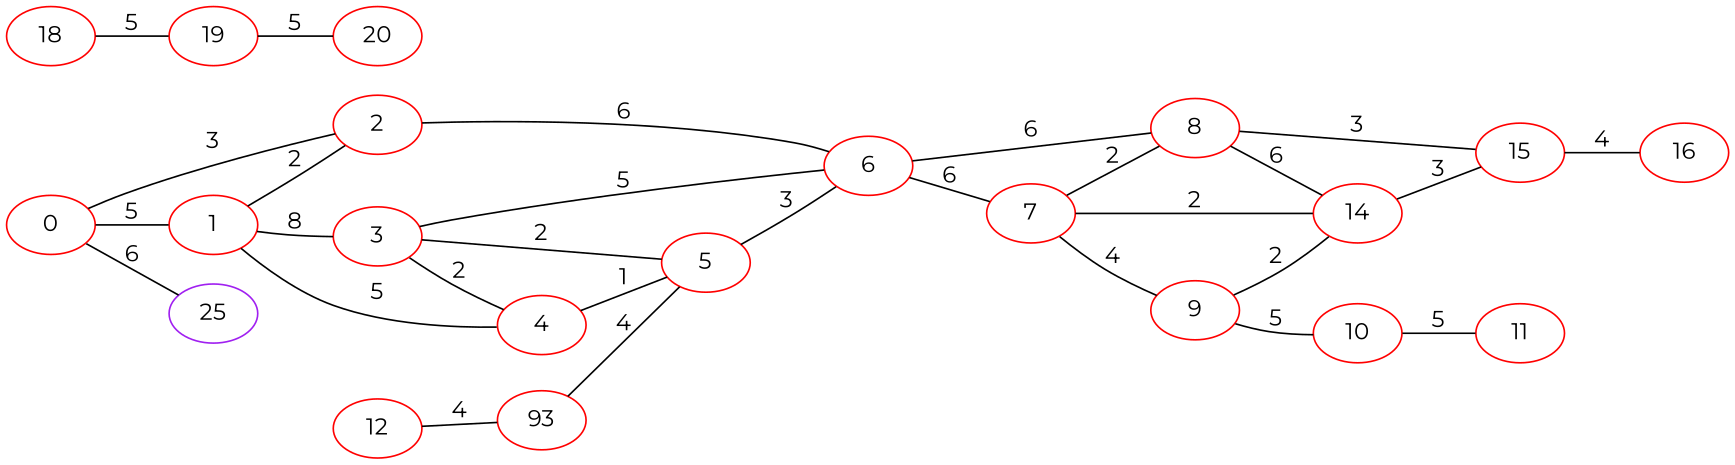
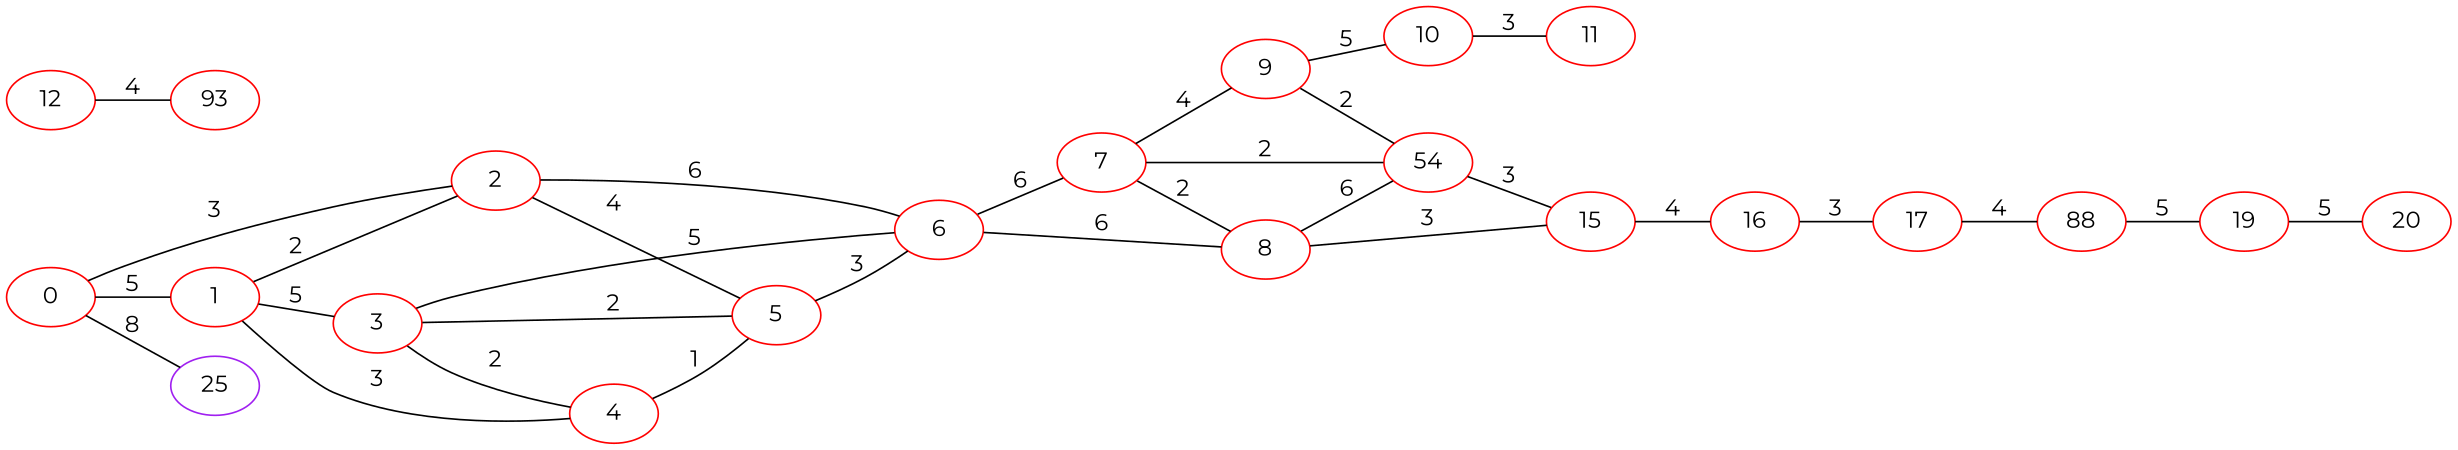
(51, 36) -> (2082, 222)
(1358, 213) -> (1428, 163)
(296, 222) -> (296, 296)
none -> (1917, 222)
(132, 255) -> (133, 326)
(378, 293) -> (378, 380)
(1439, 321) -> (1510, 24)
(624, 342) -> (636, 248)
